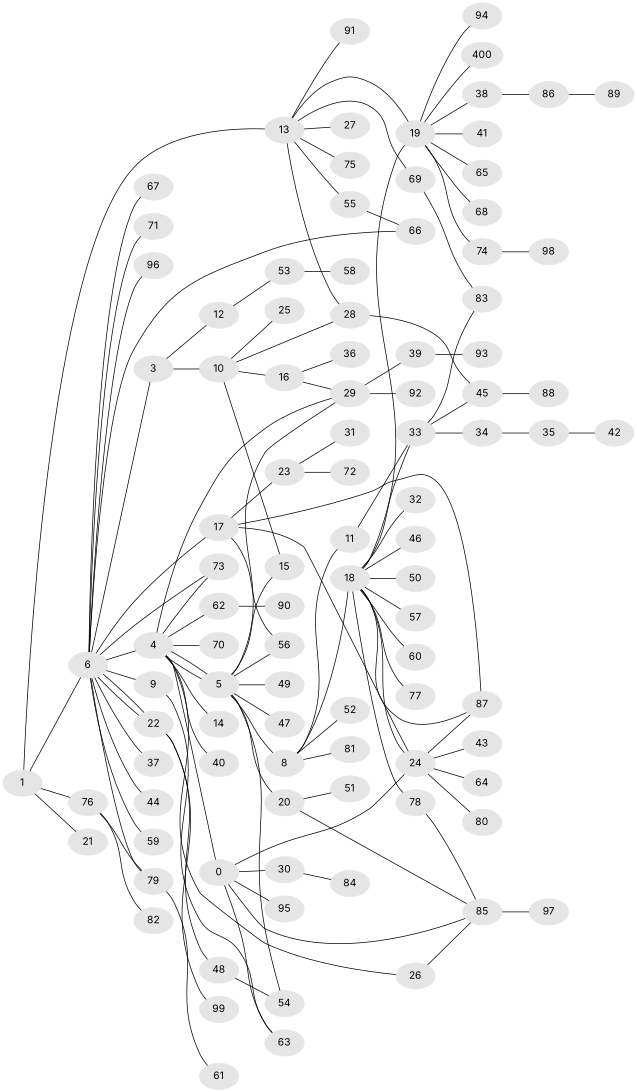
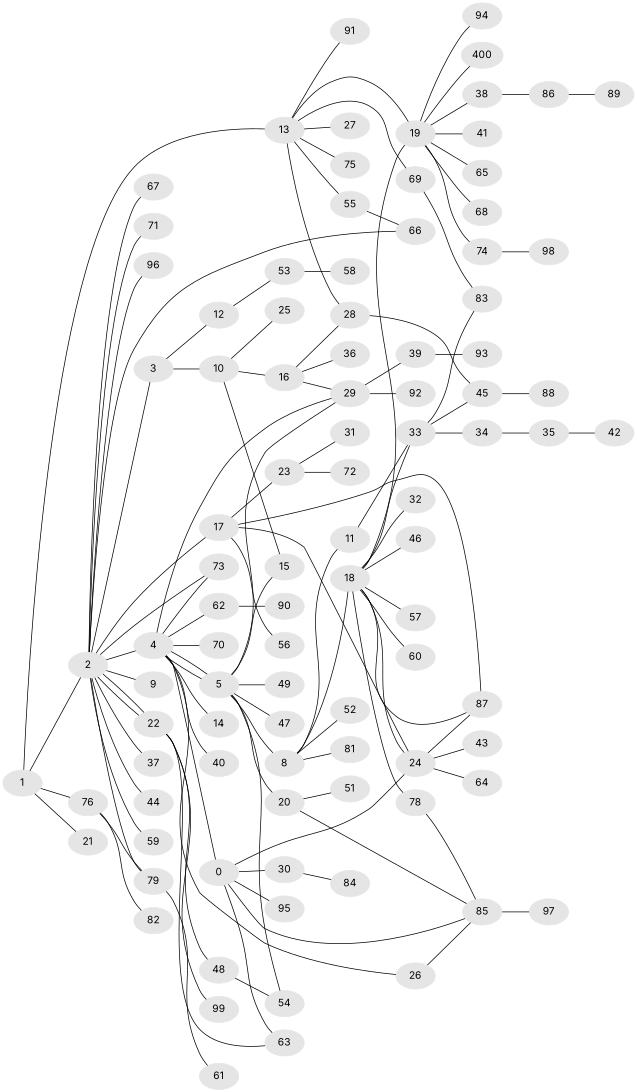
(285, 342) -> (317, 346)
(416, 579) -> none
(88, 665) -> (88, 665)
(252, 665) -> none
(416, 696) -> none
(482, 822) -> none
(192, 903) -> (179, 935)
